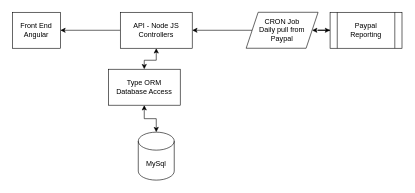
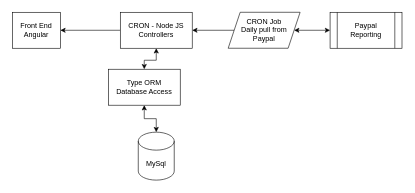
(156, 30) -> (156, 30)
(282, 30) -> (264, 30)
